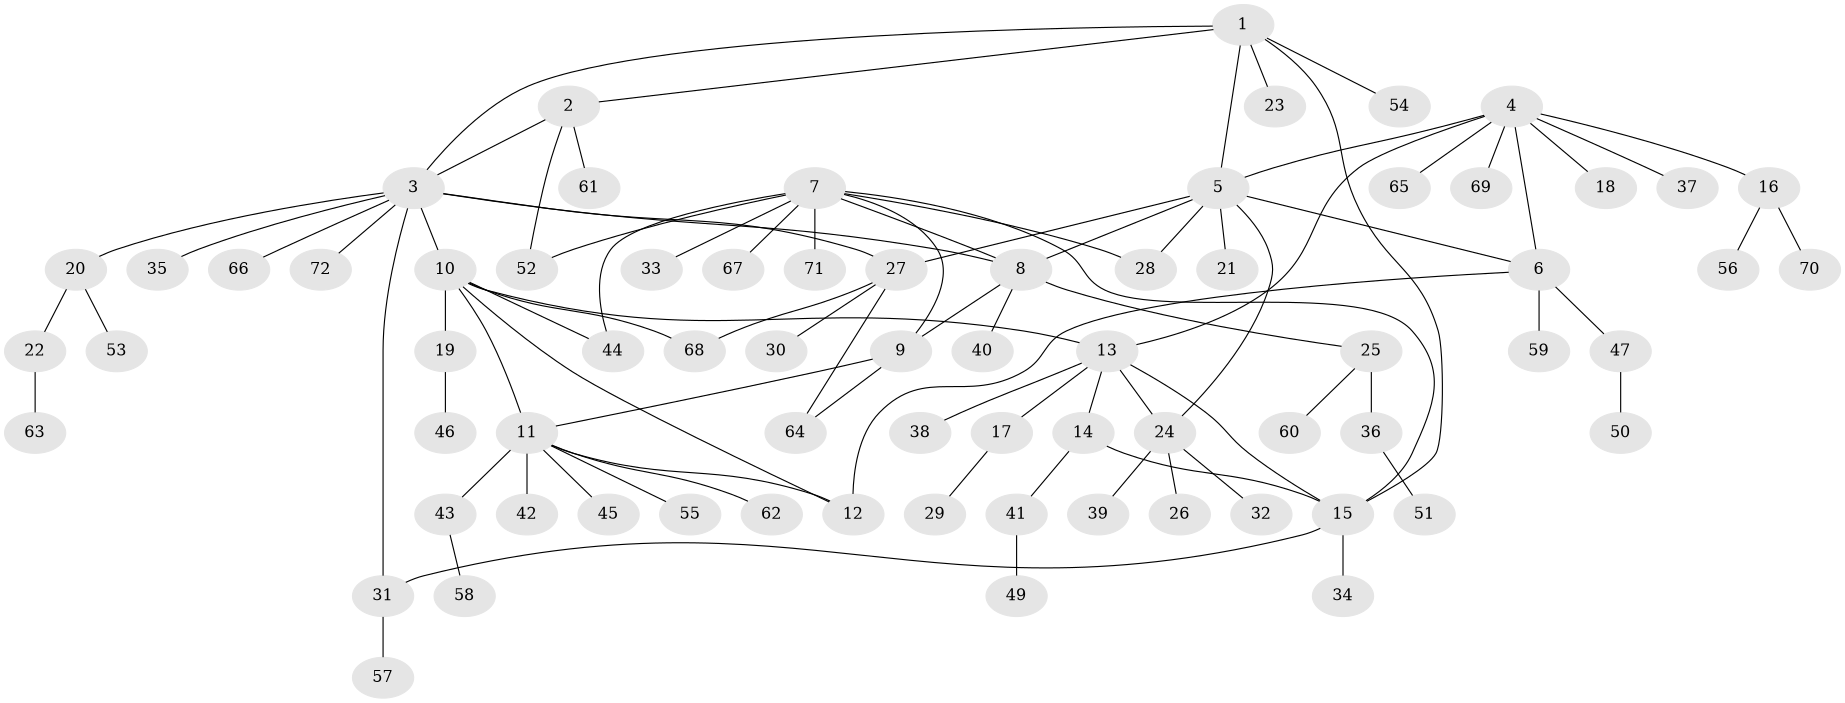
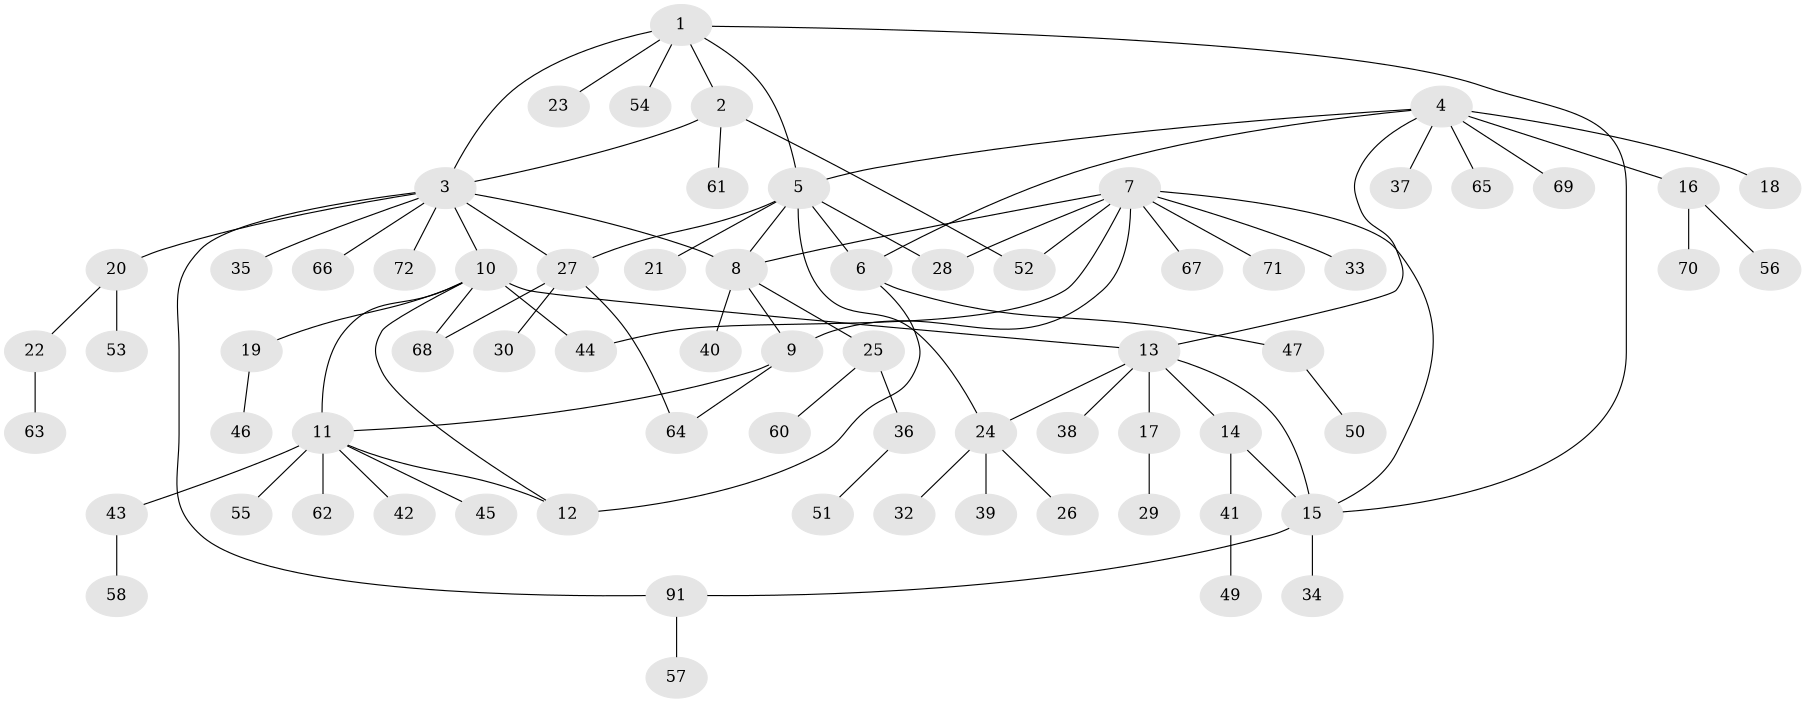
(1539, 351) -> none
(383, 596) -> (677, 596)
